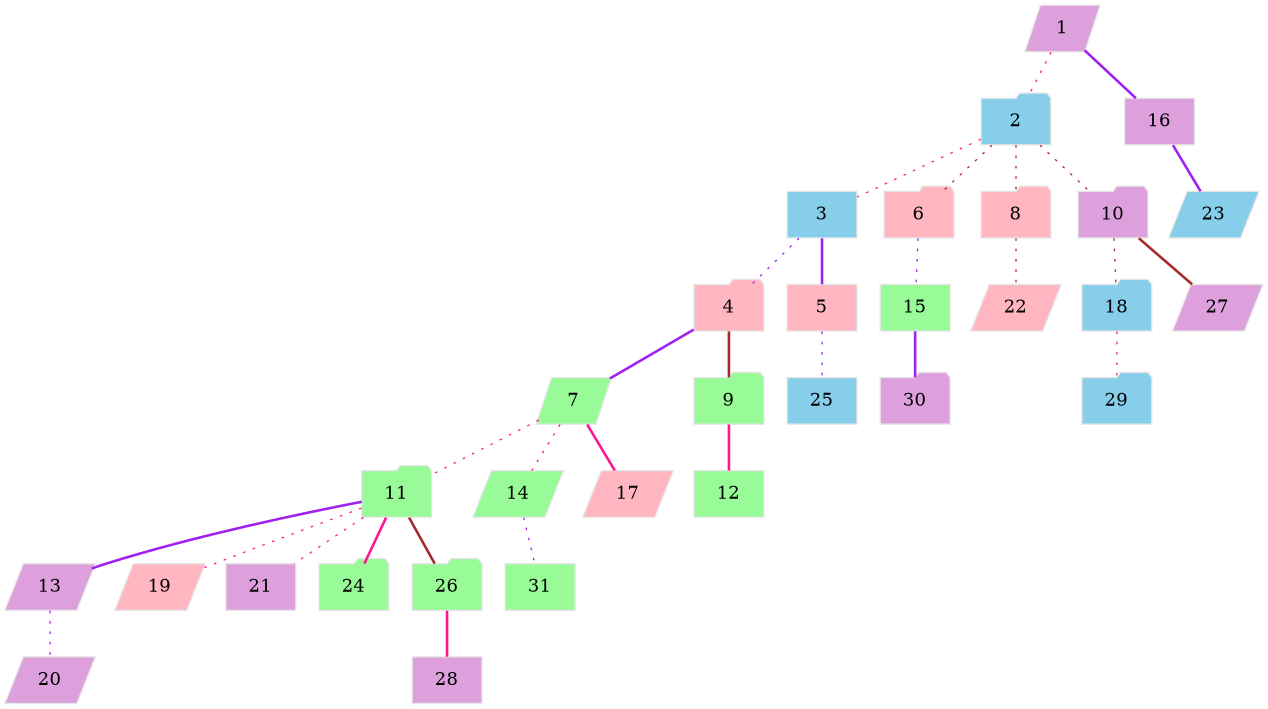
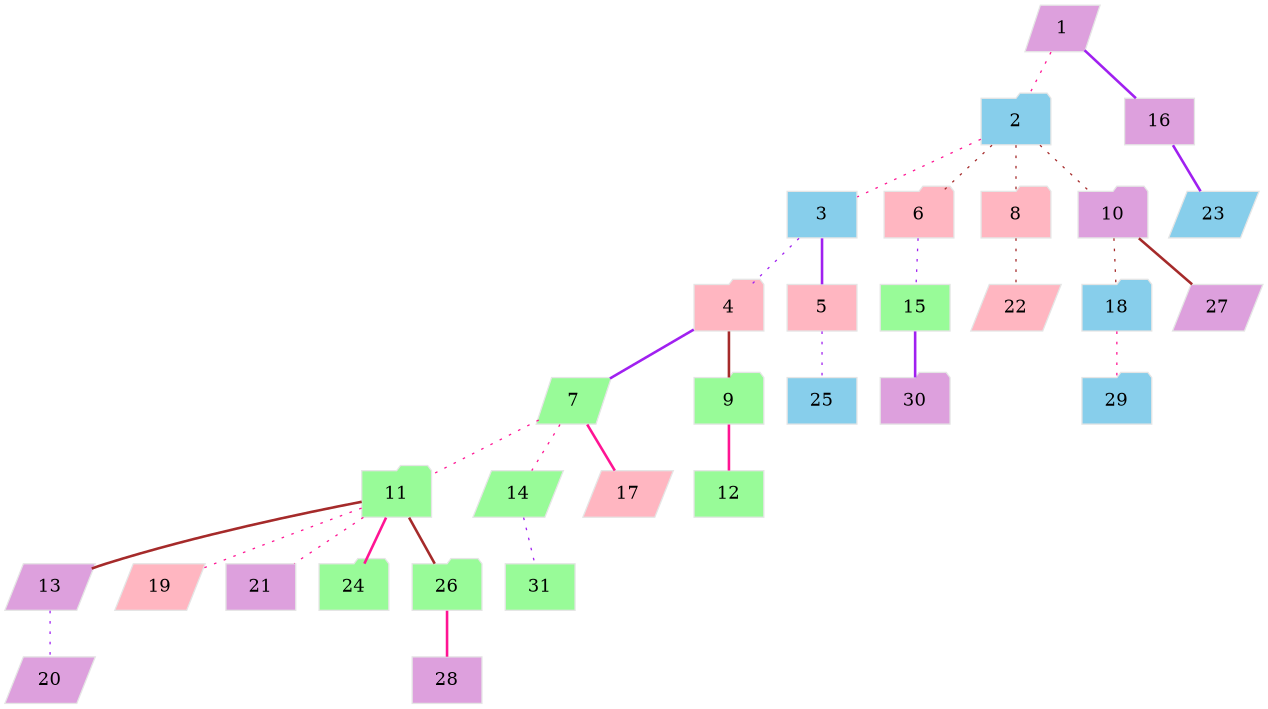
(226, 531) -> (226, 531)
